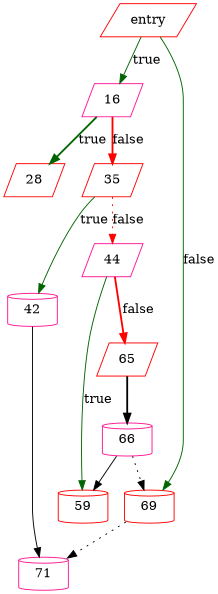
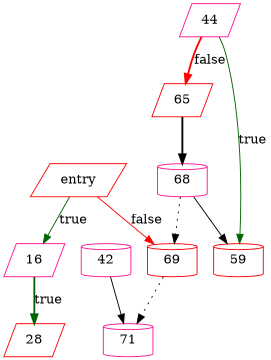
(112, 180) -> none
(183, 259) -> (122, 217)
(127, 439) -> (182, 180)
